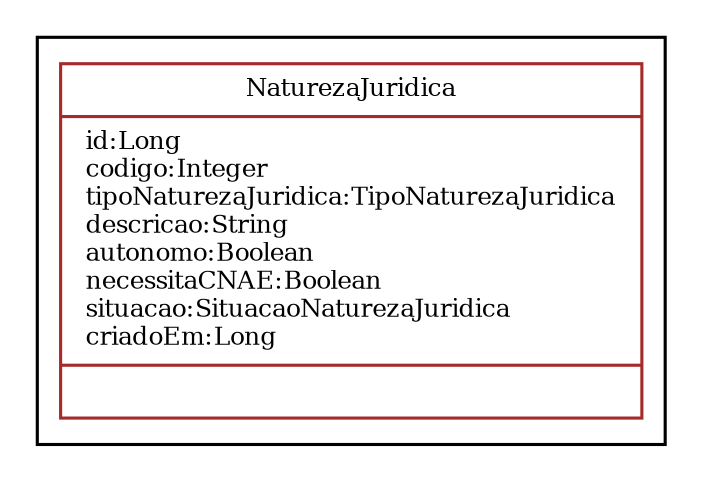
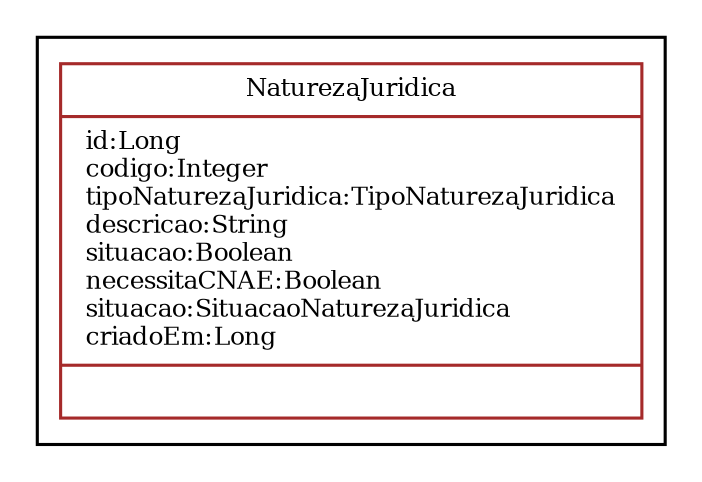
(200, 253) -> (190, 253)
